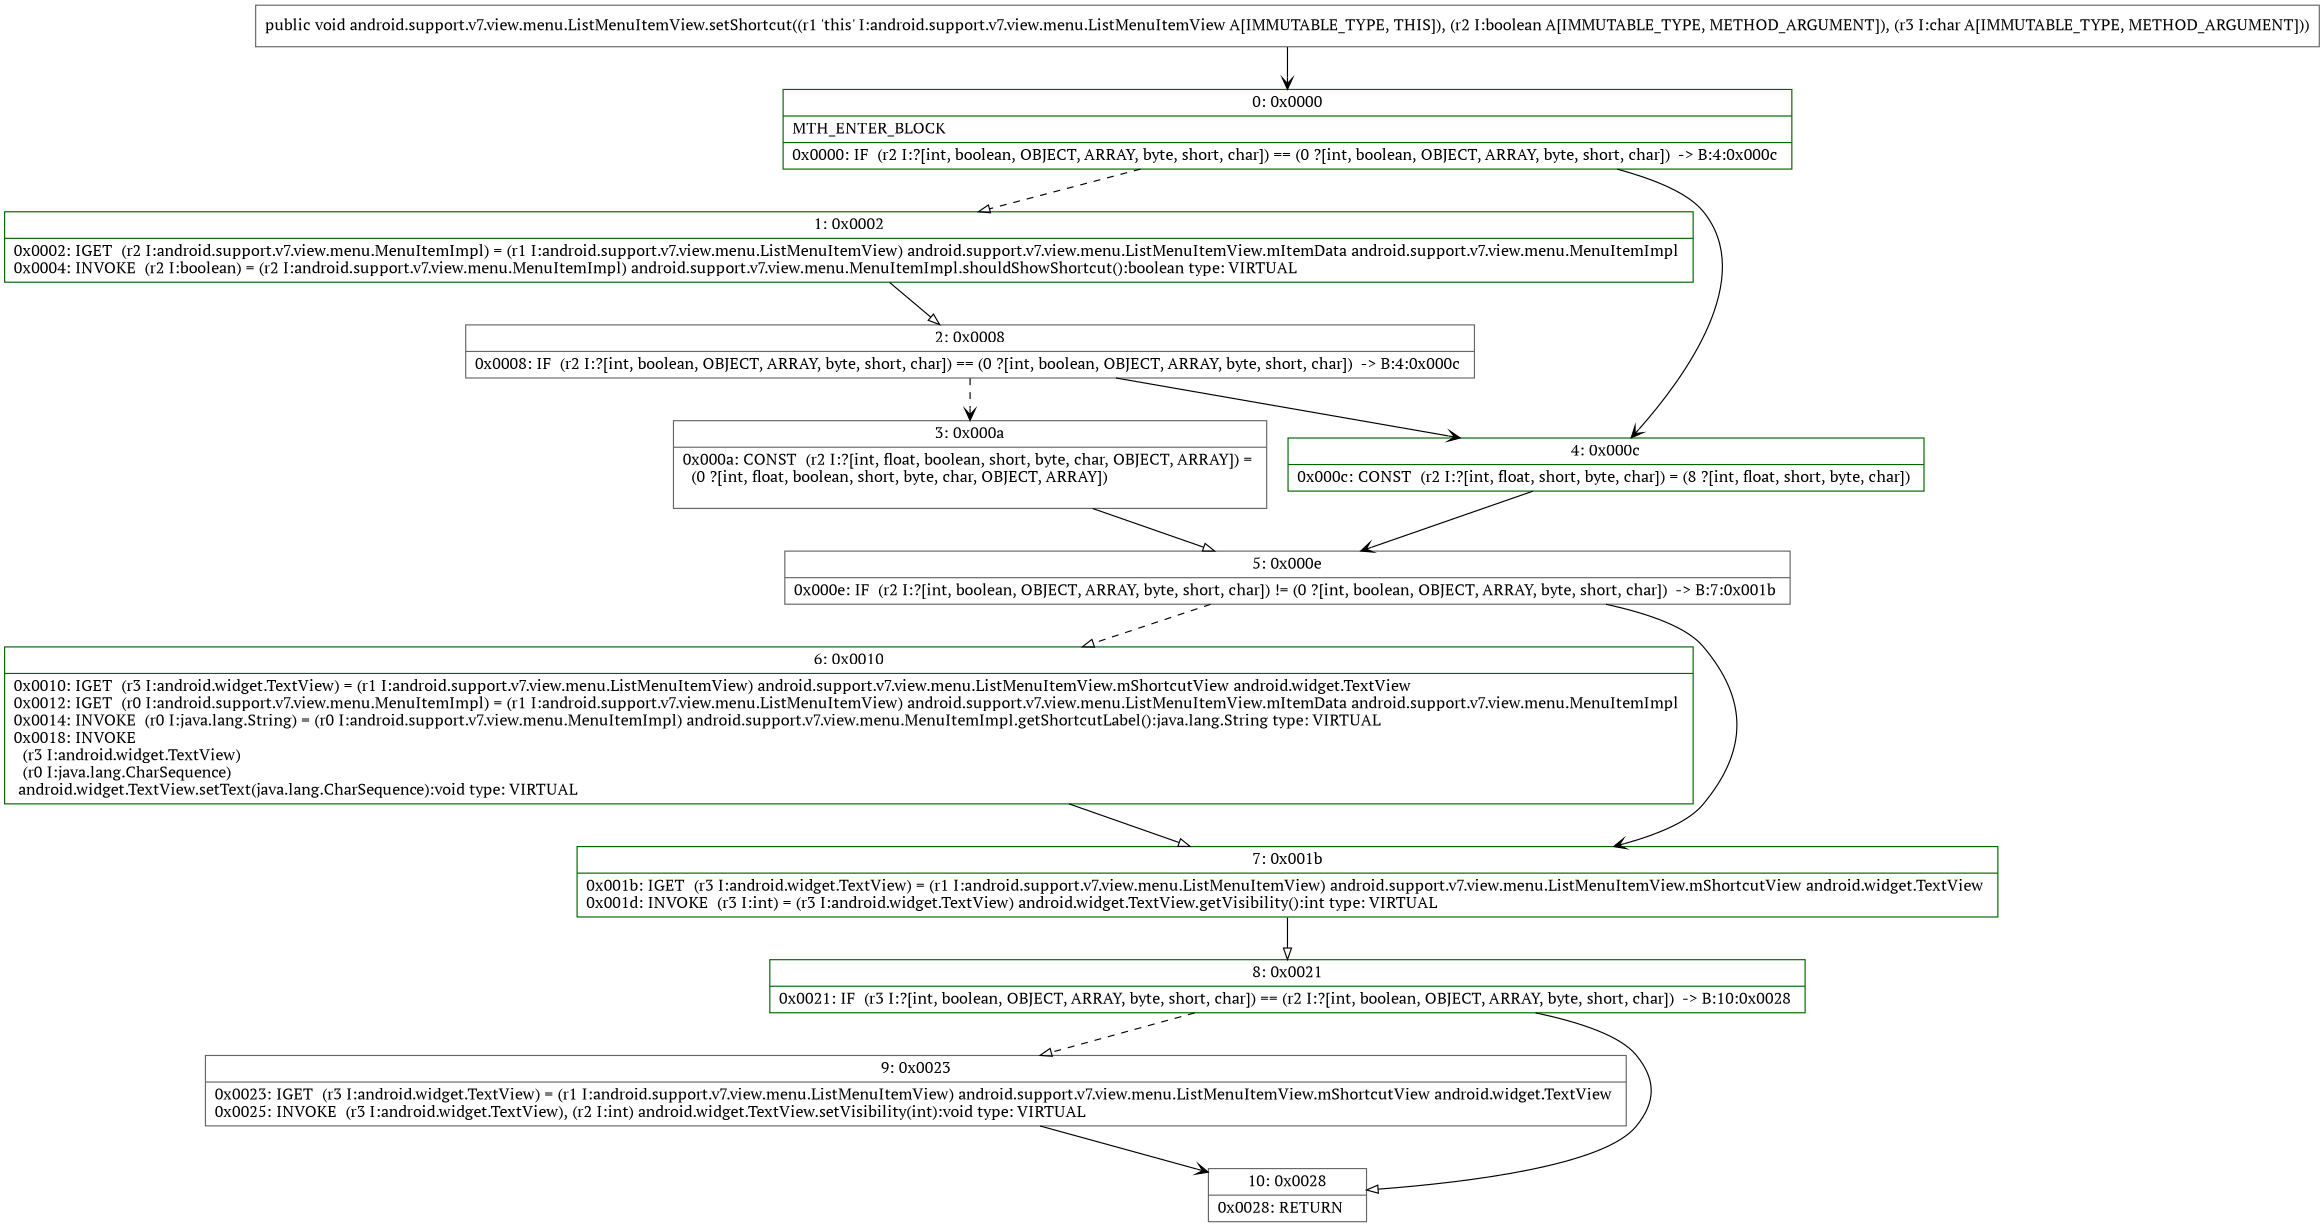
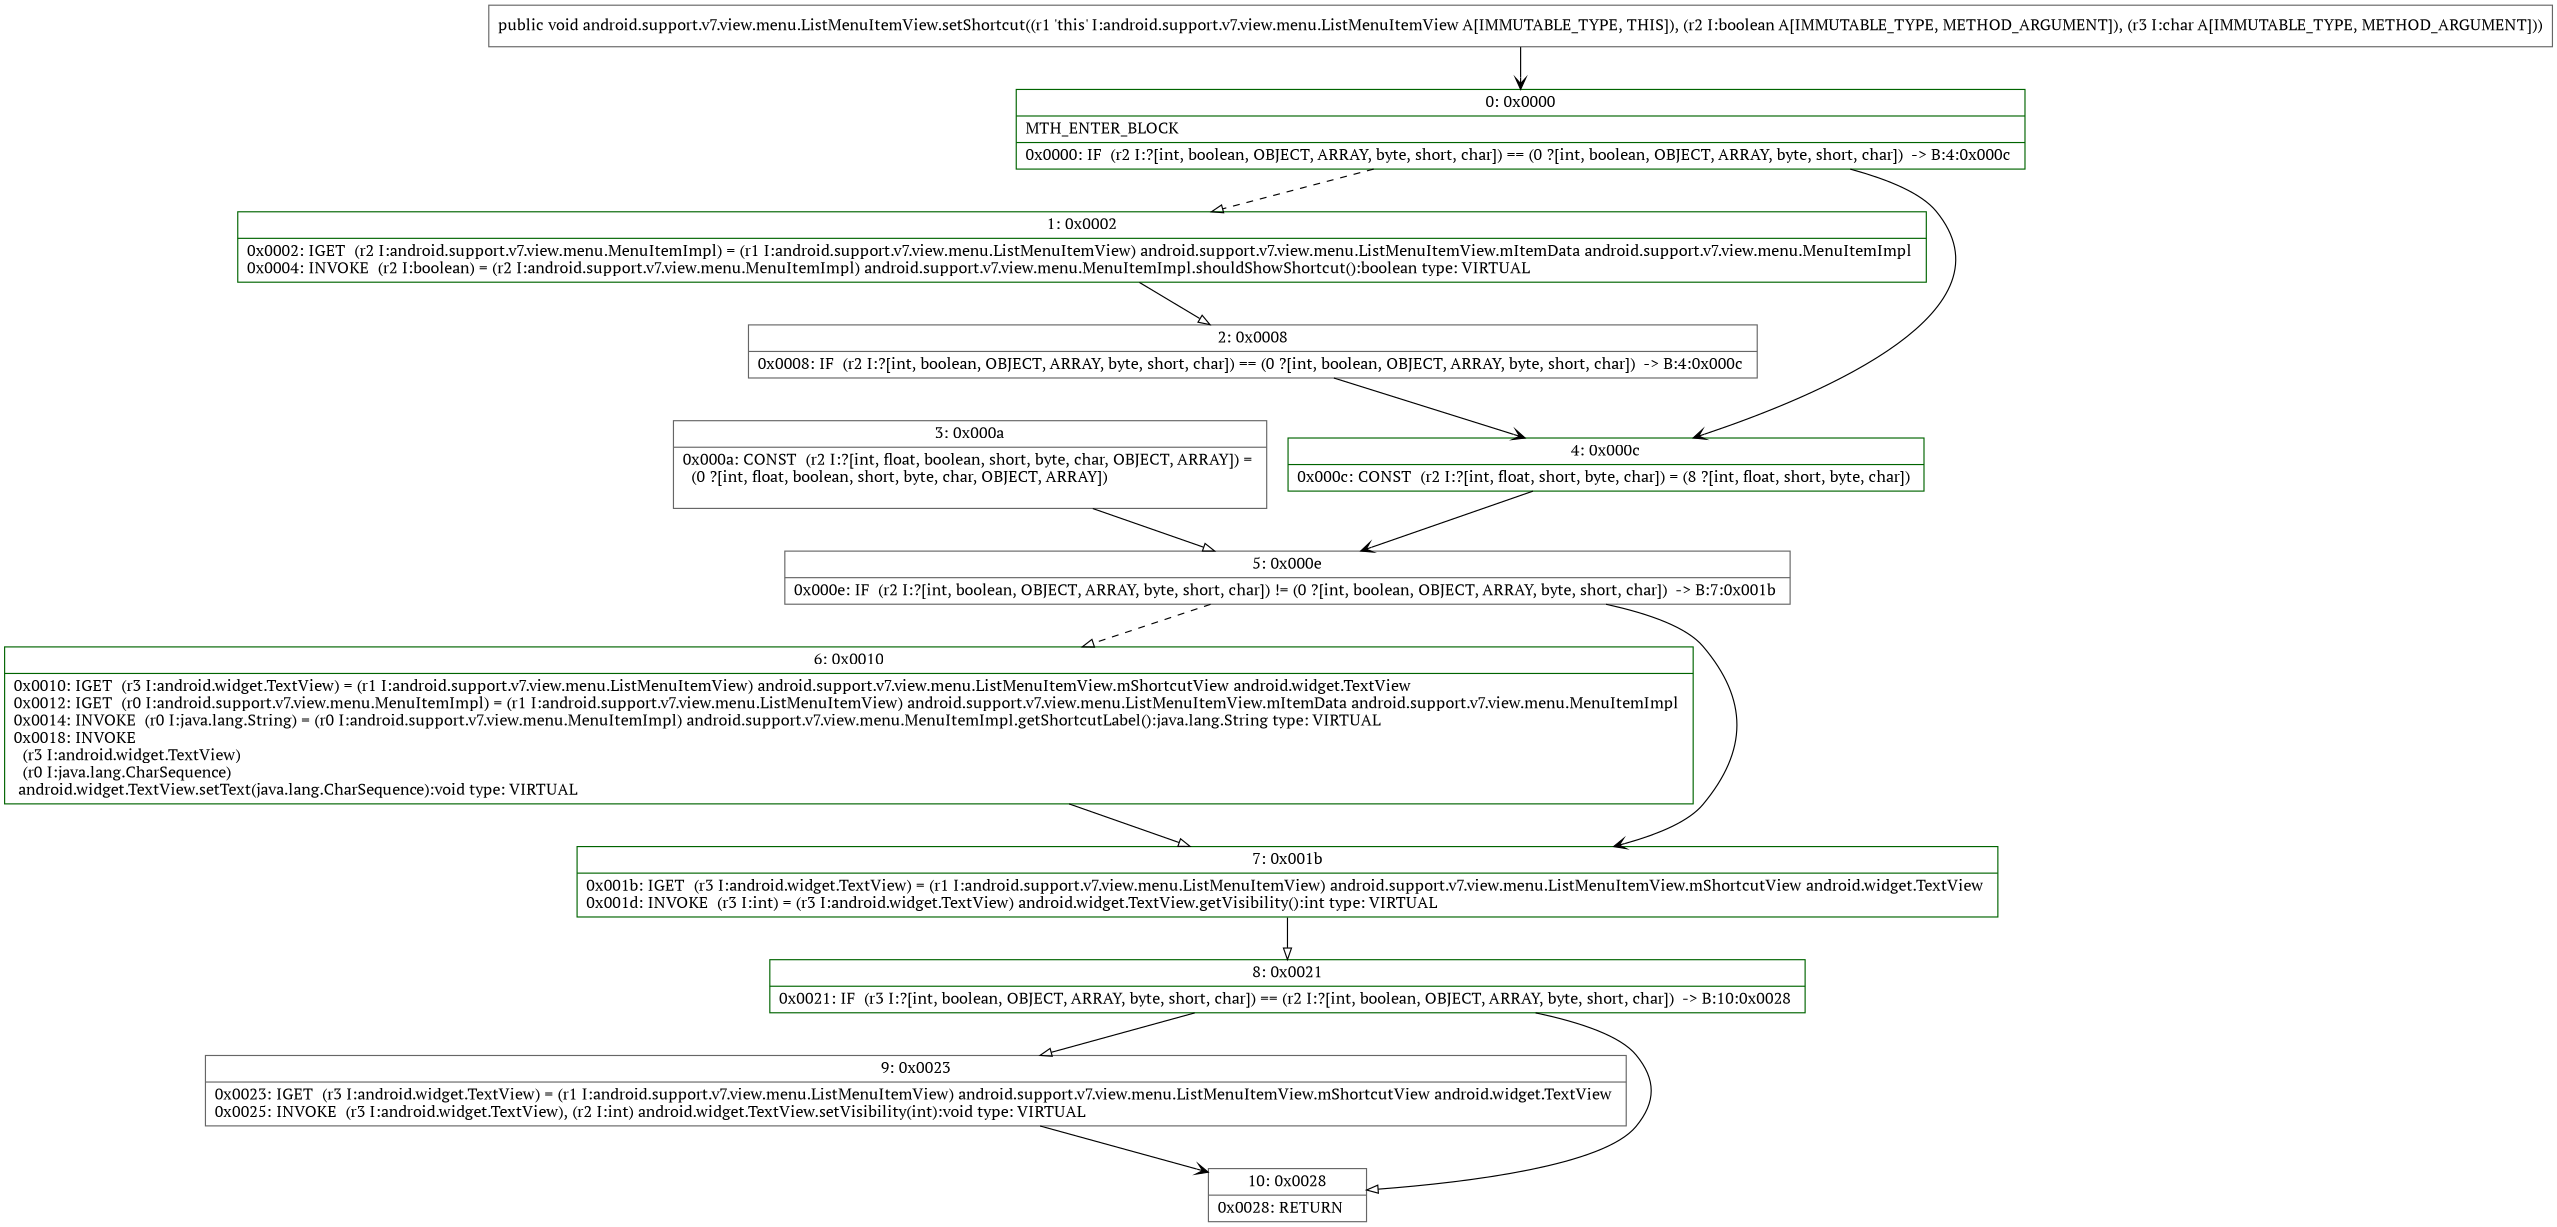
(970, 393) -> none
(1123, 1033) -> (1123, 1033)
